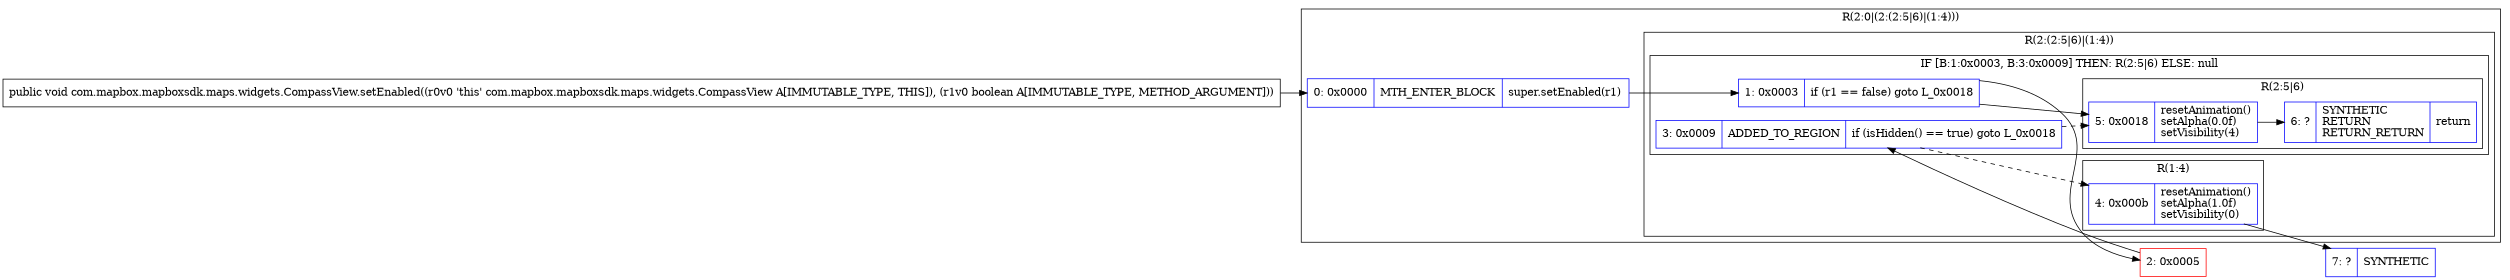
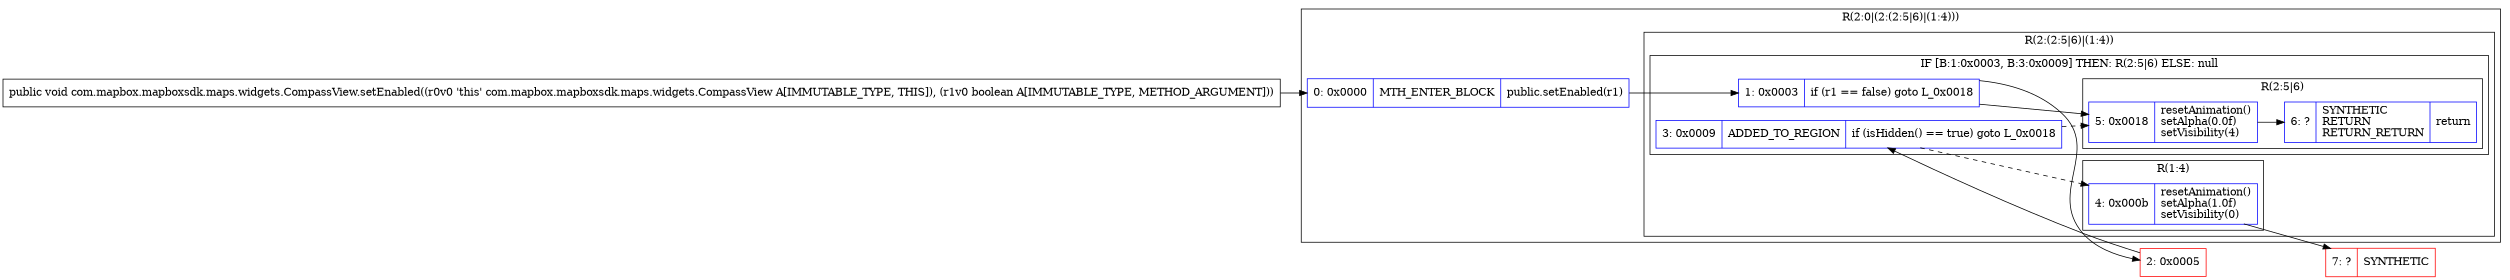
(1565, 93) -> (1565, 93)
(2380, 262) -> (2380, 262)
